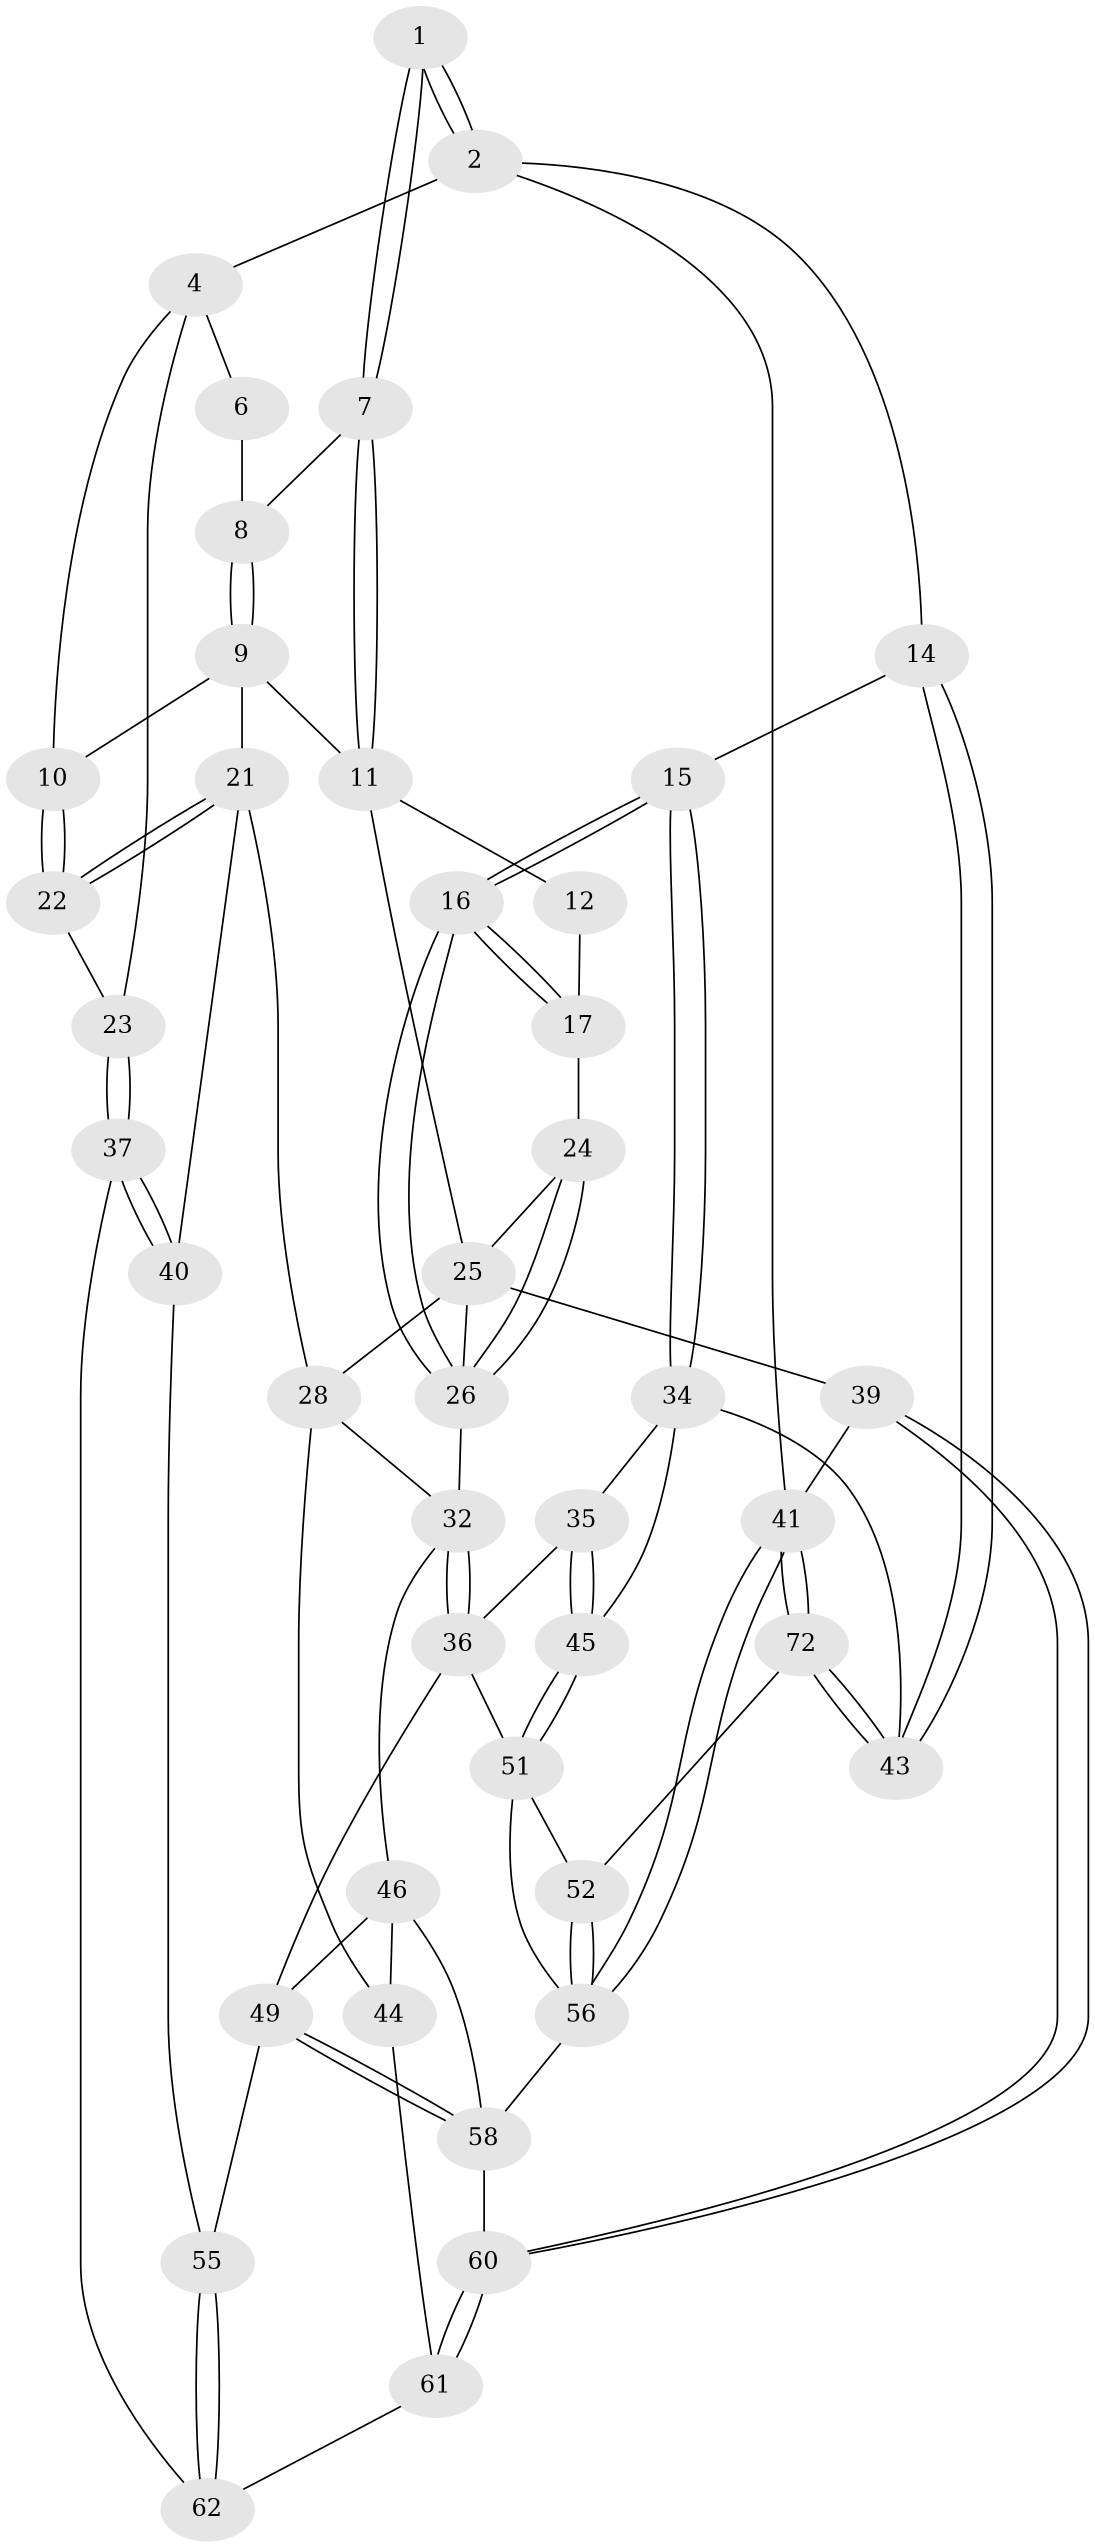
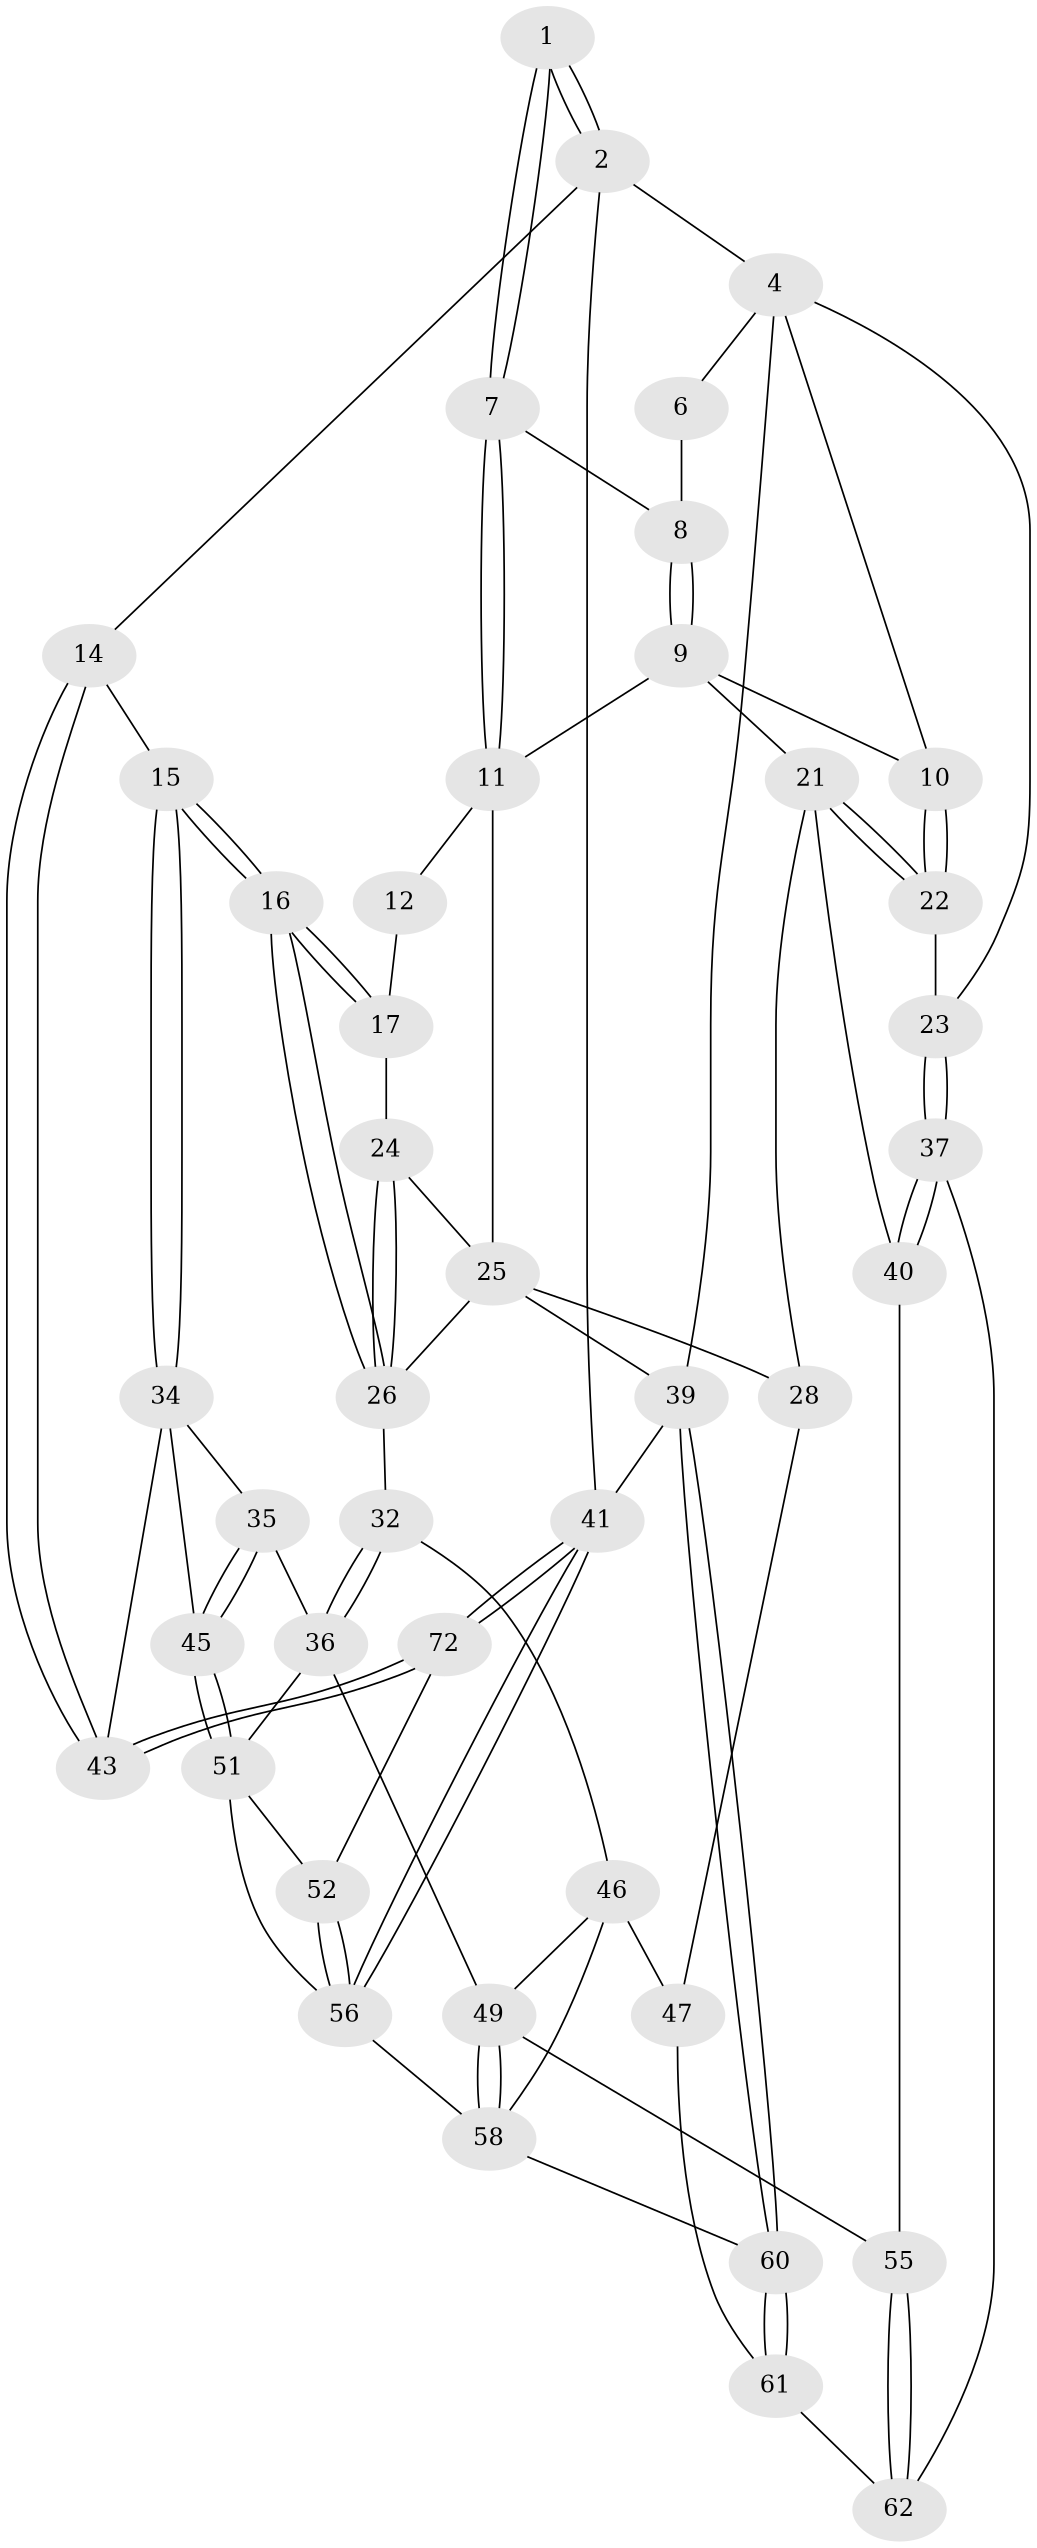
none -> (724, 841)
(386, 1459) -> none
(390, 2015) -> (678, 2015)
